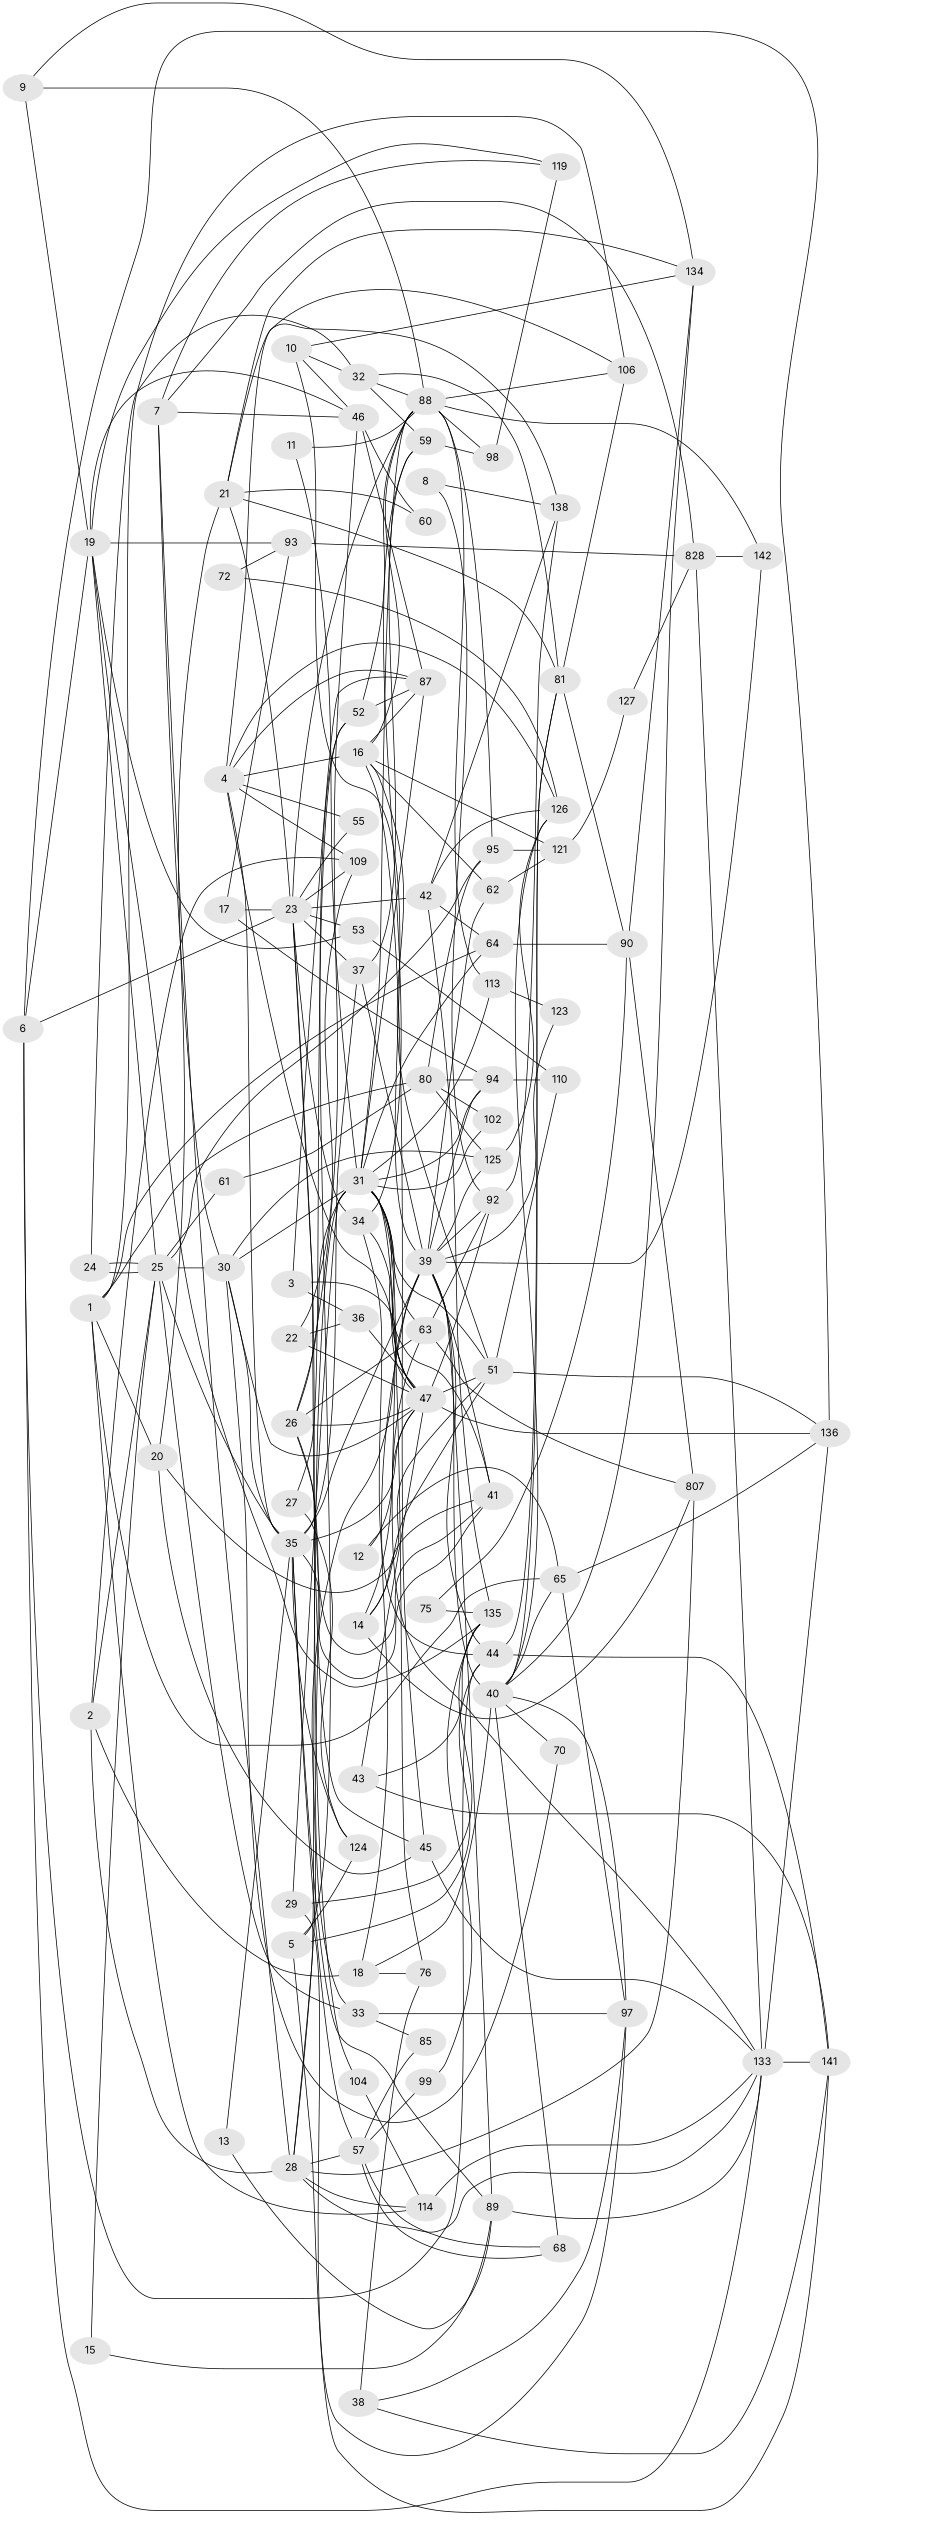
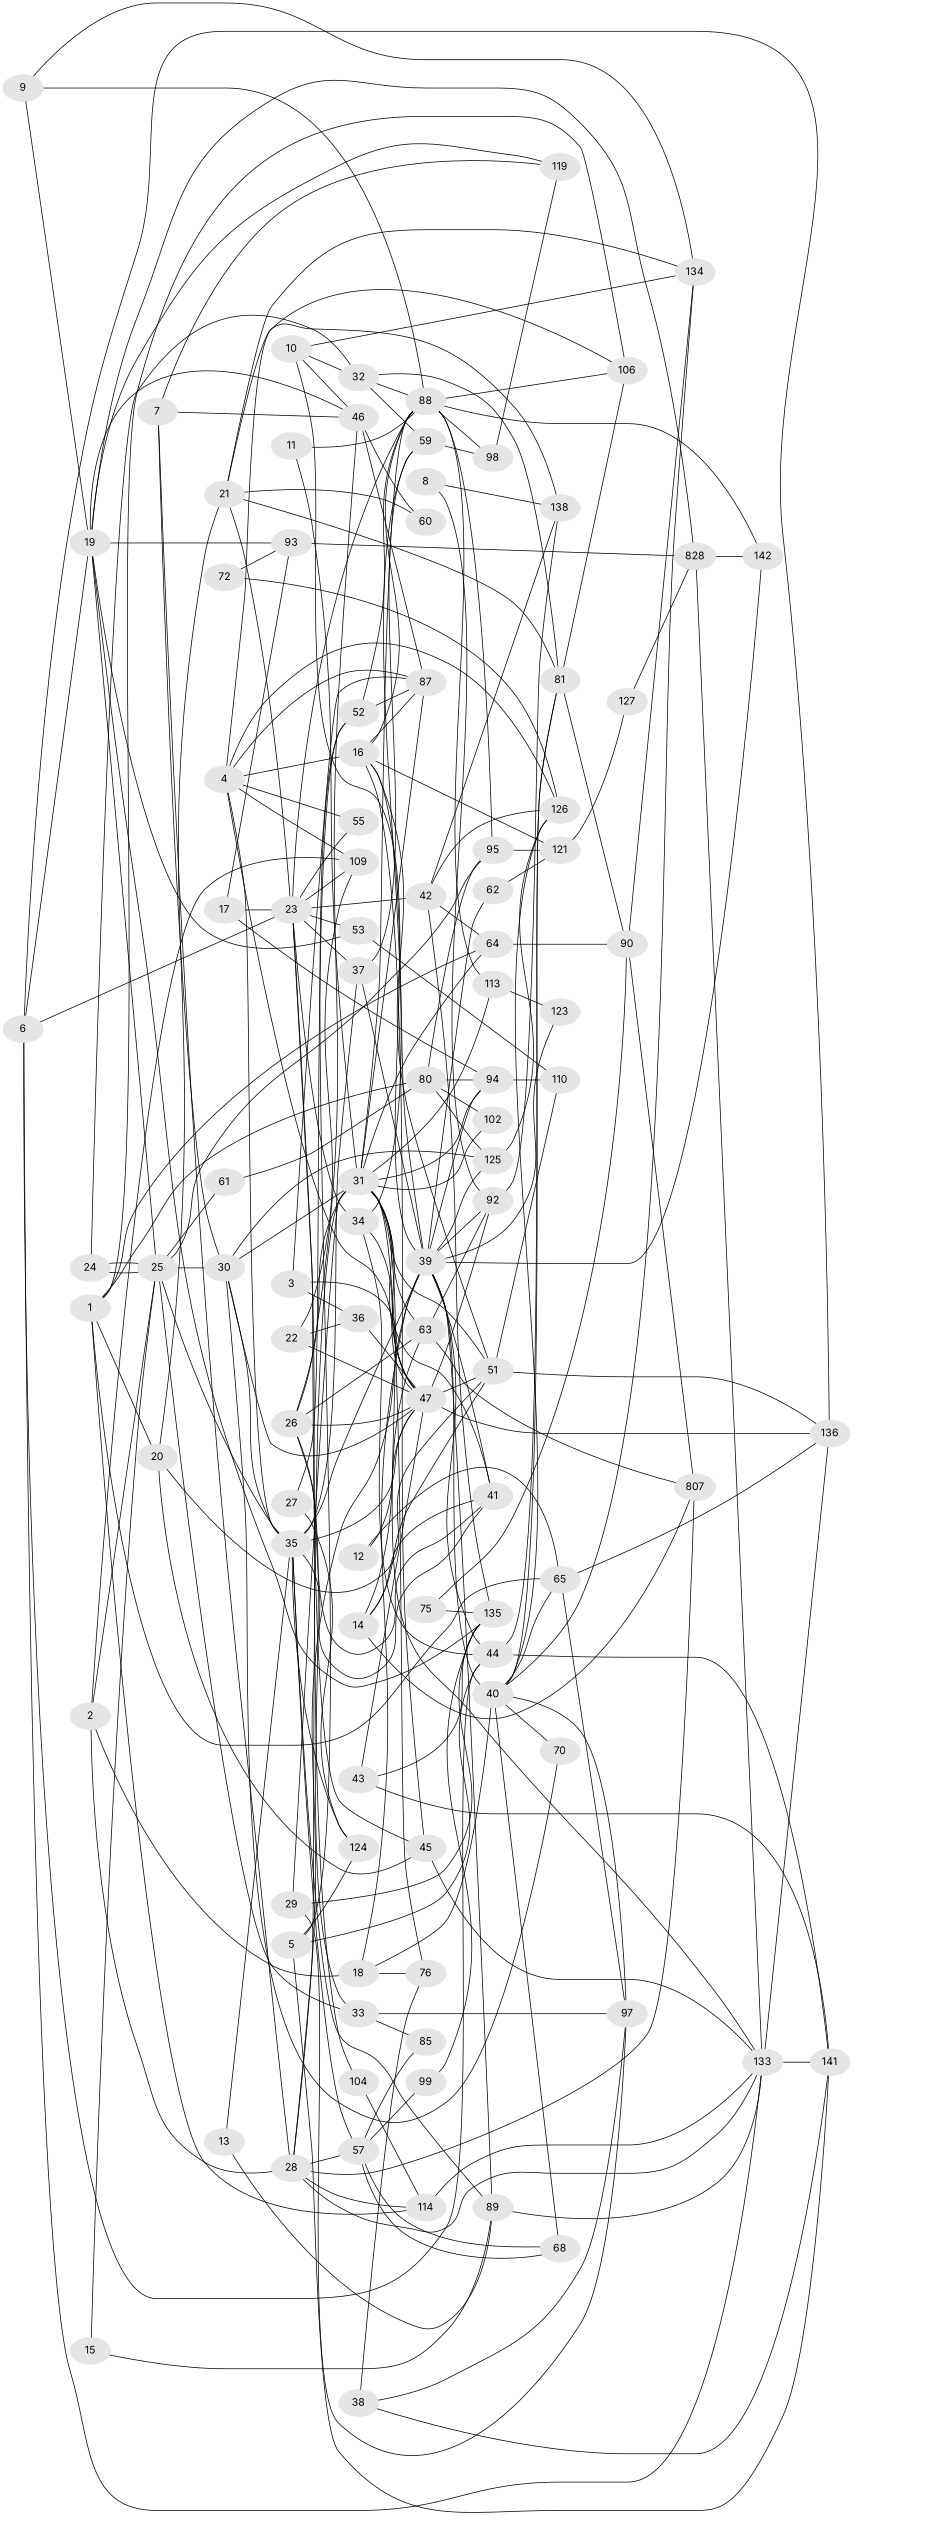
(504, 204) -> (409, 87)
(426, 822) -> (406, 1127)
